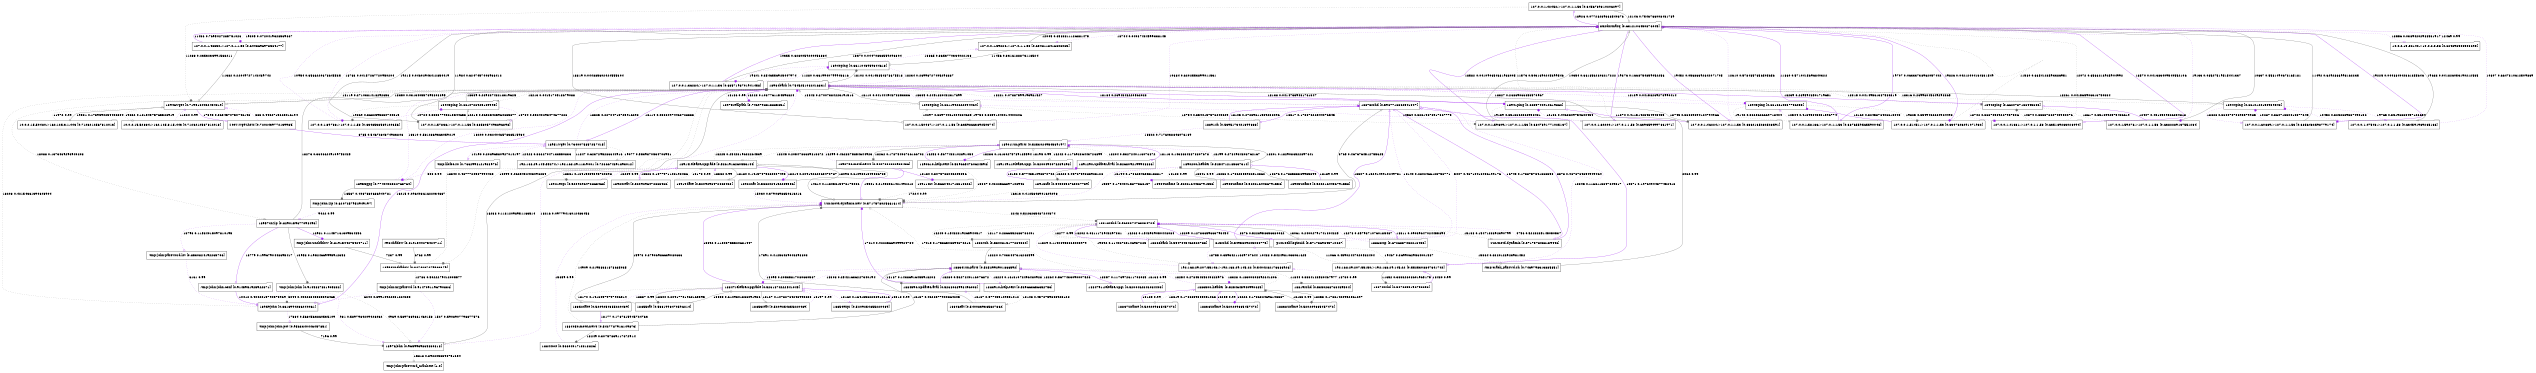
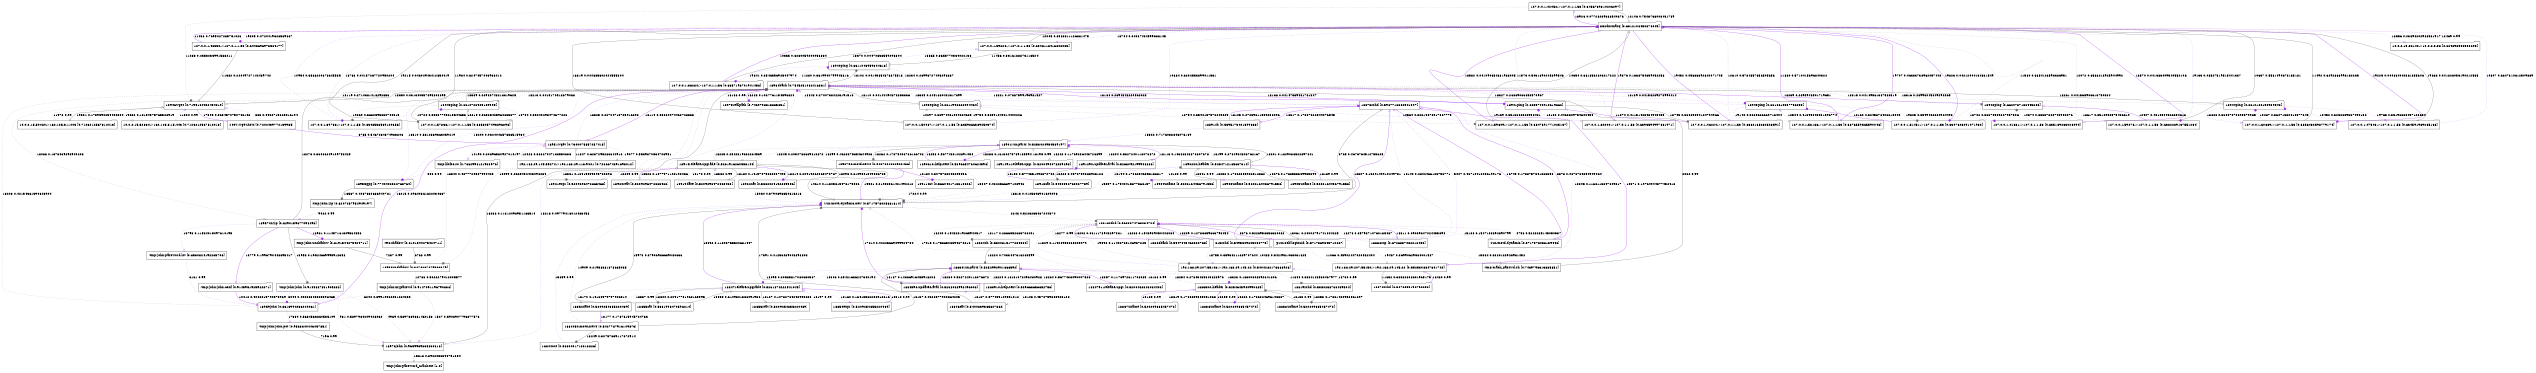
(288, 295) -> (288, 295)
